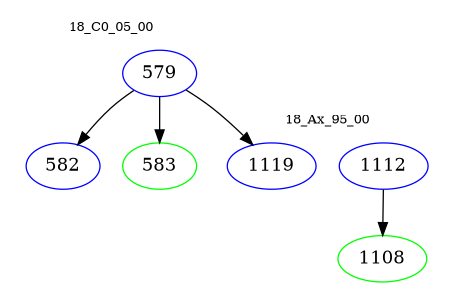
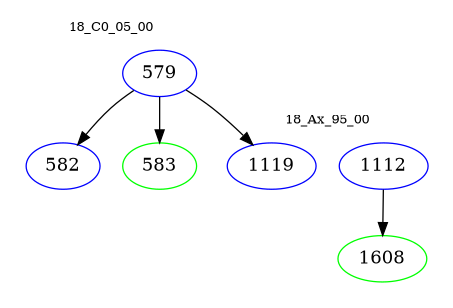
(382, 259) -> (382, 259)
